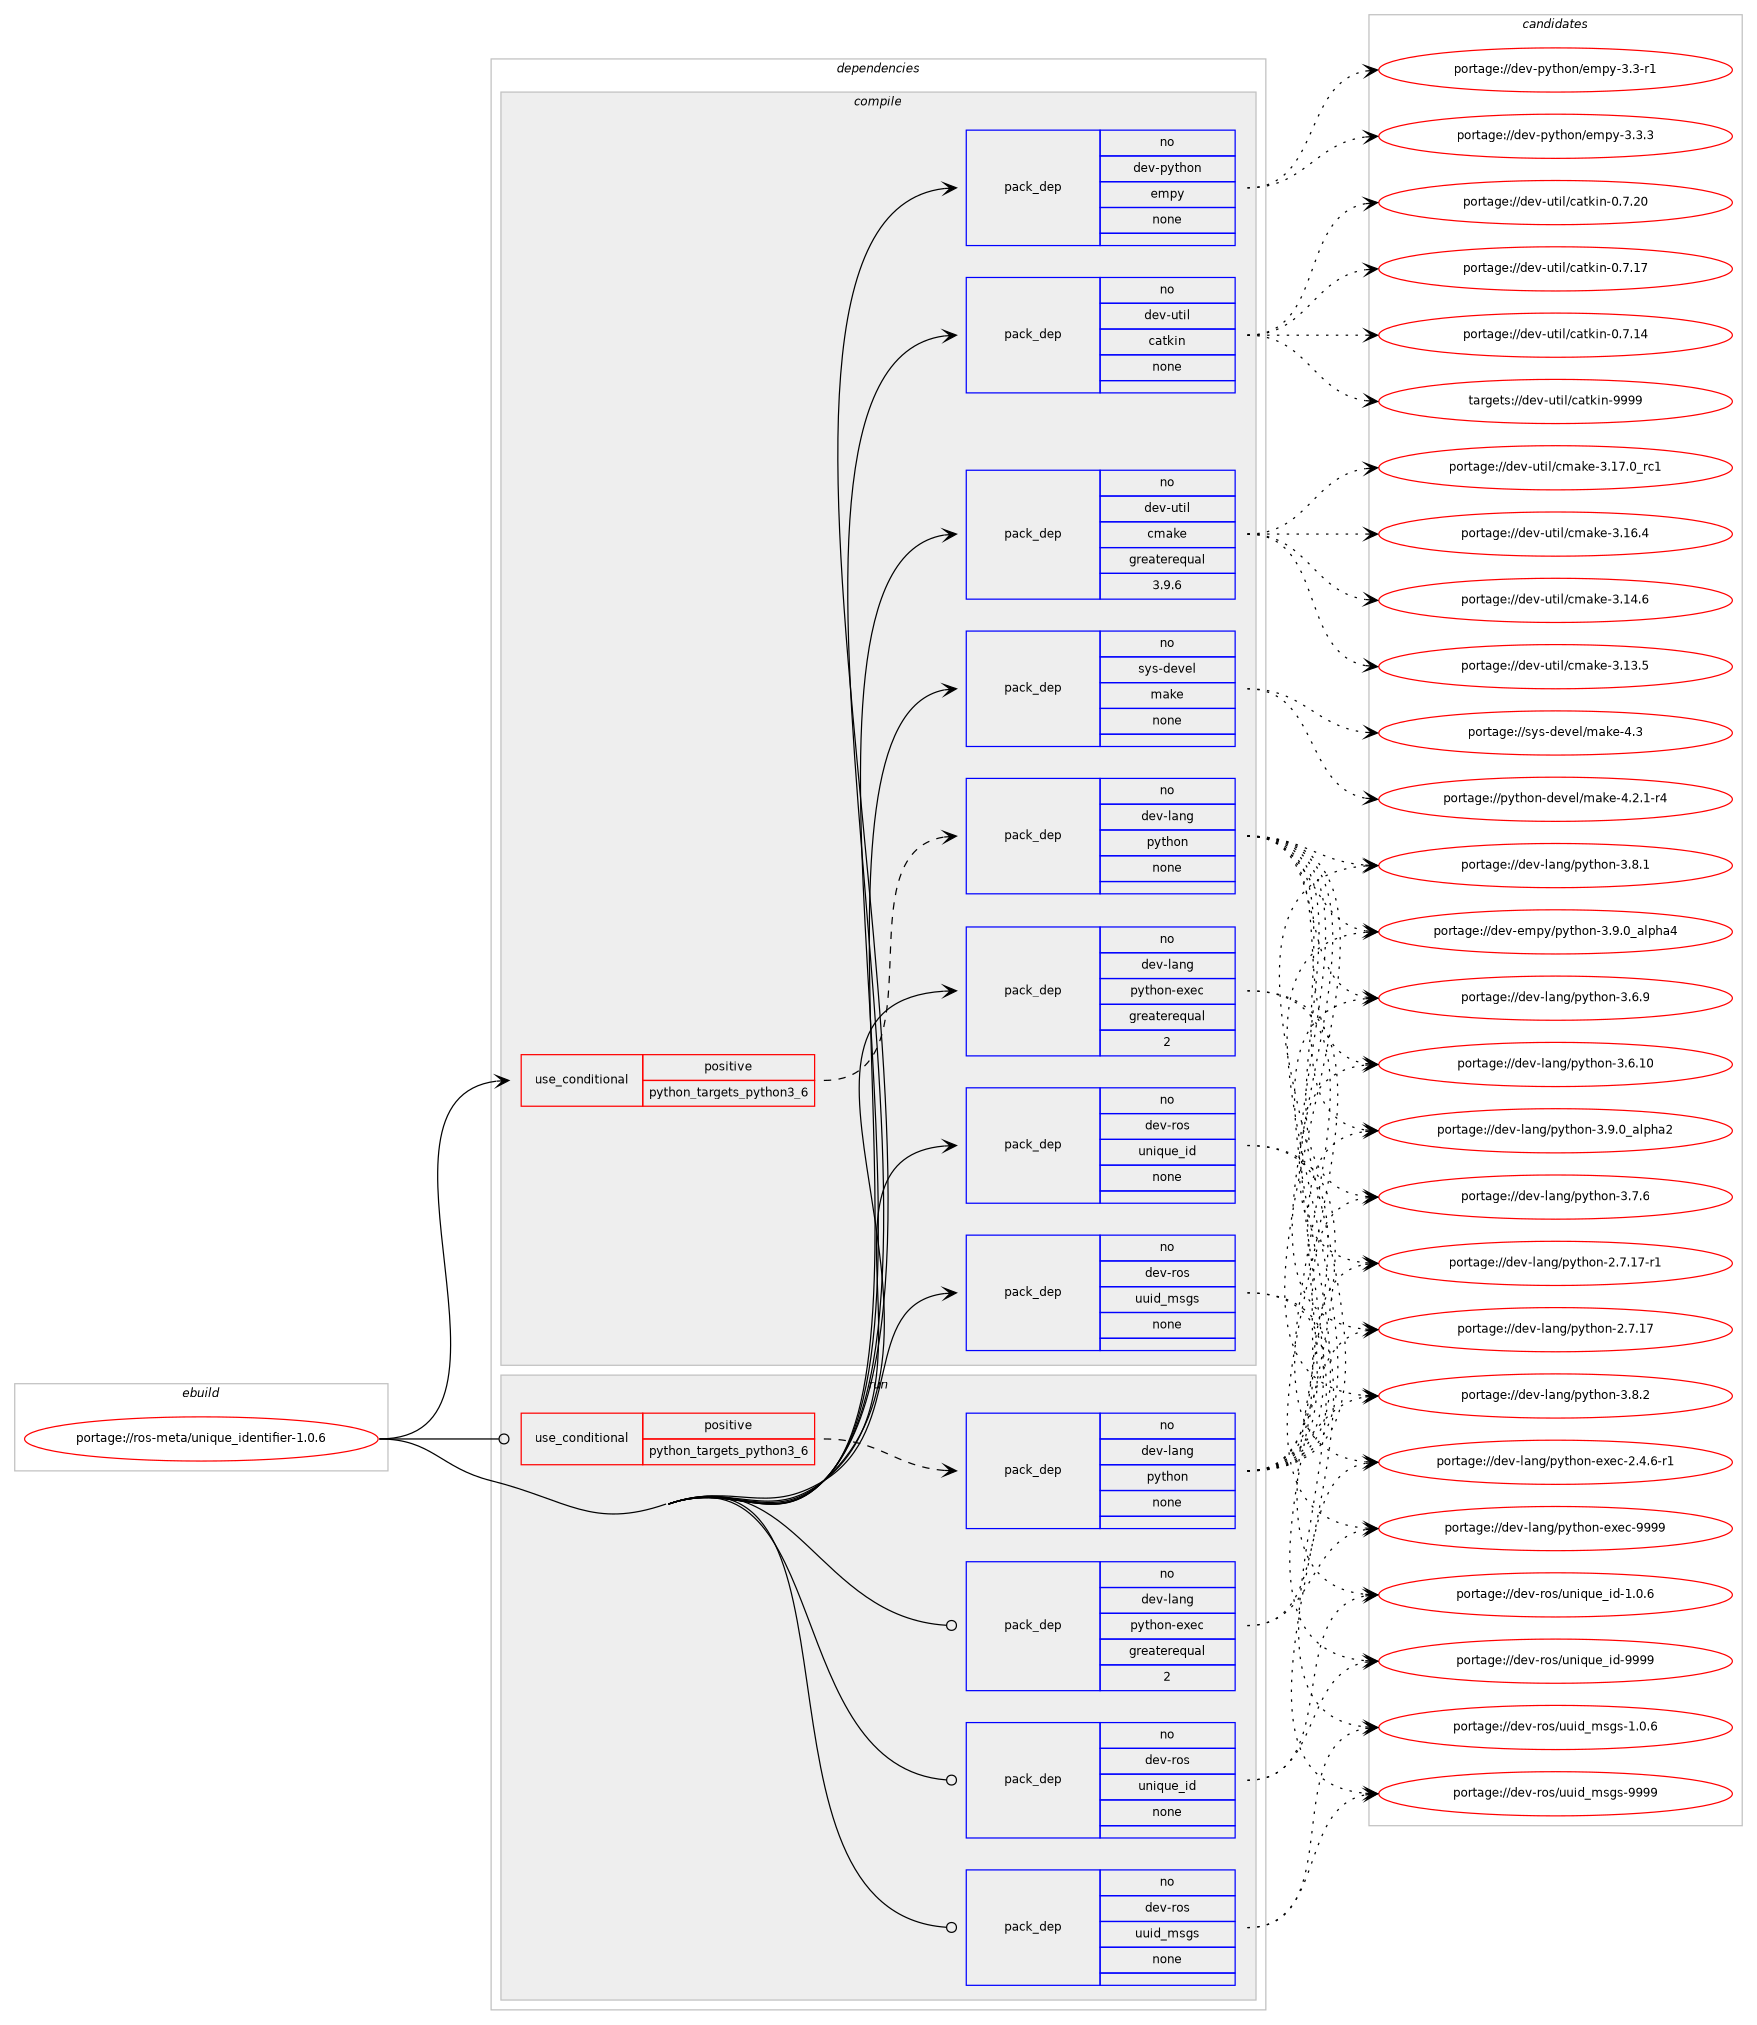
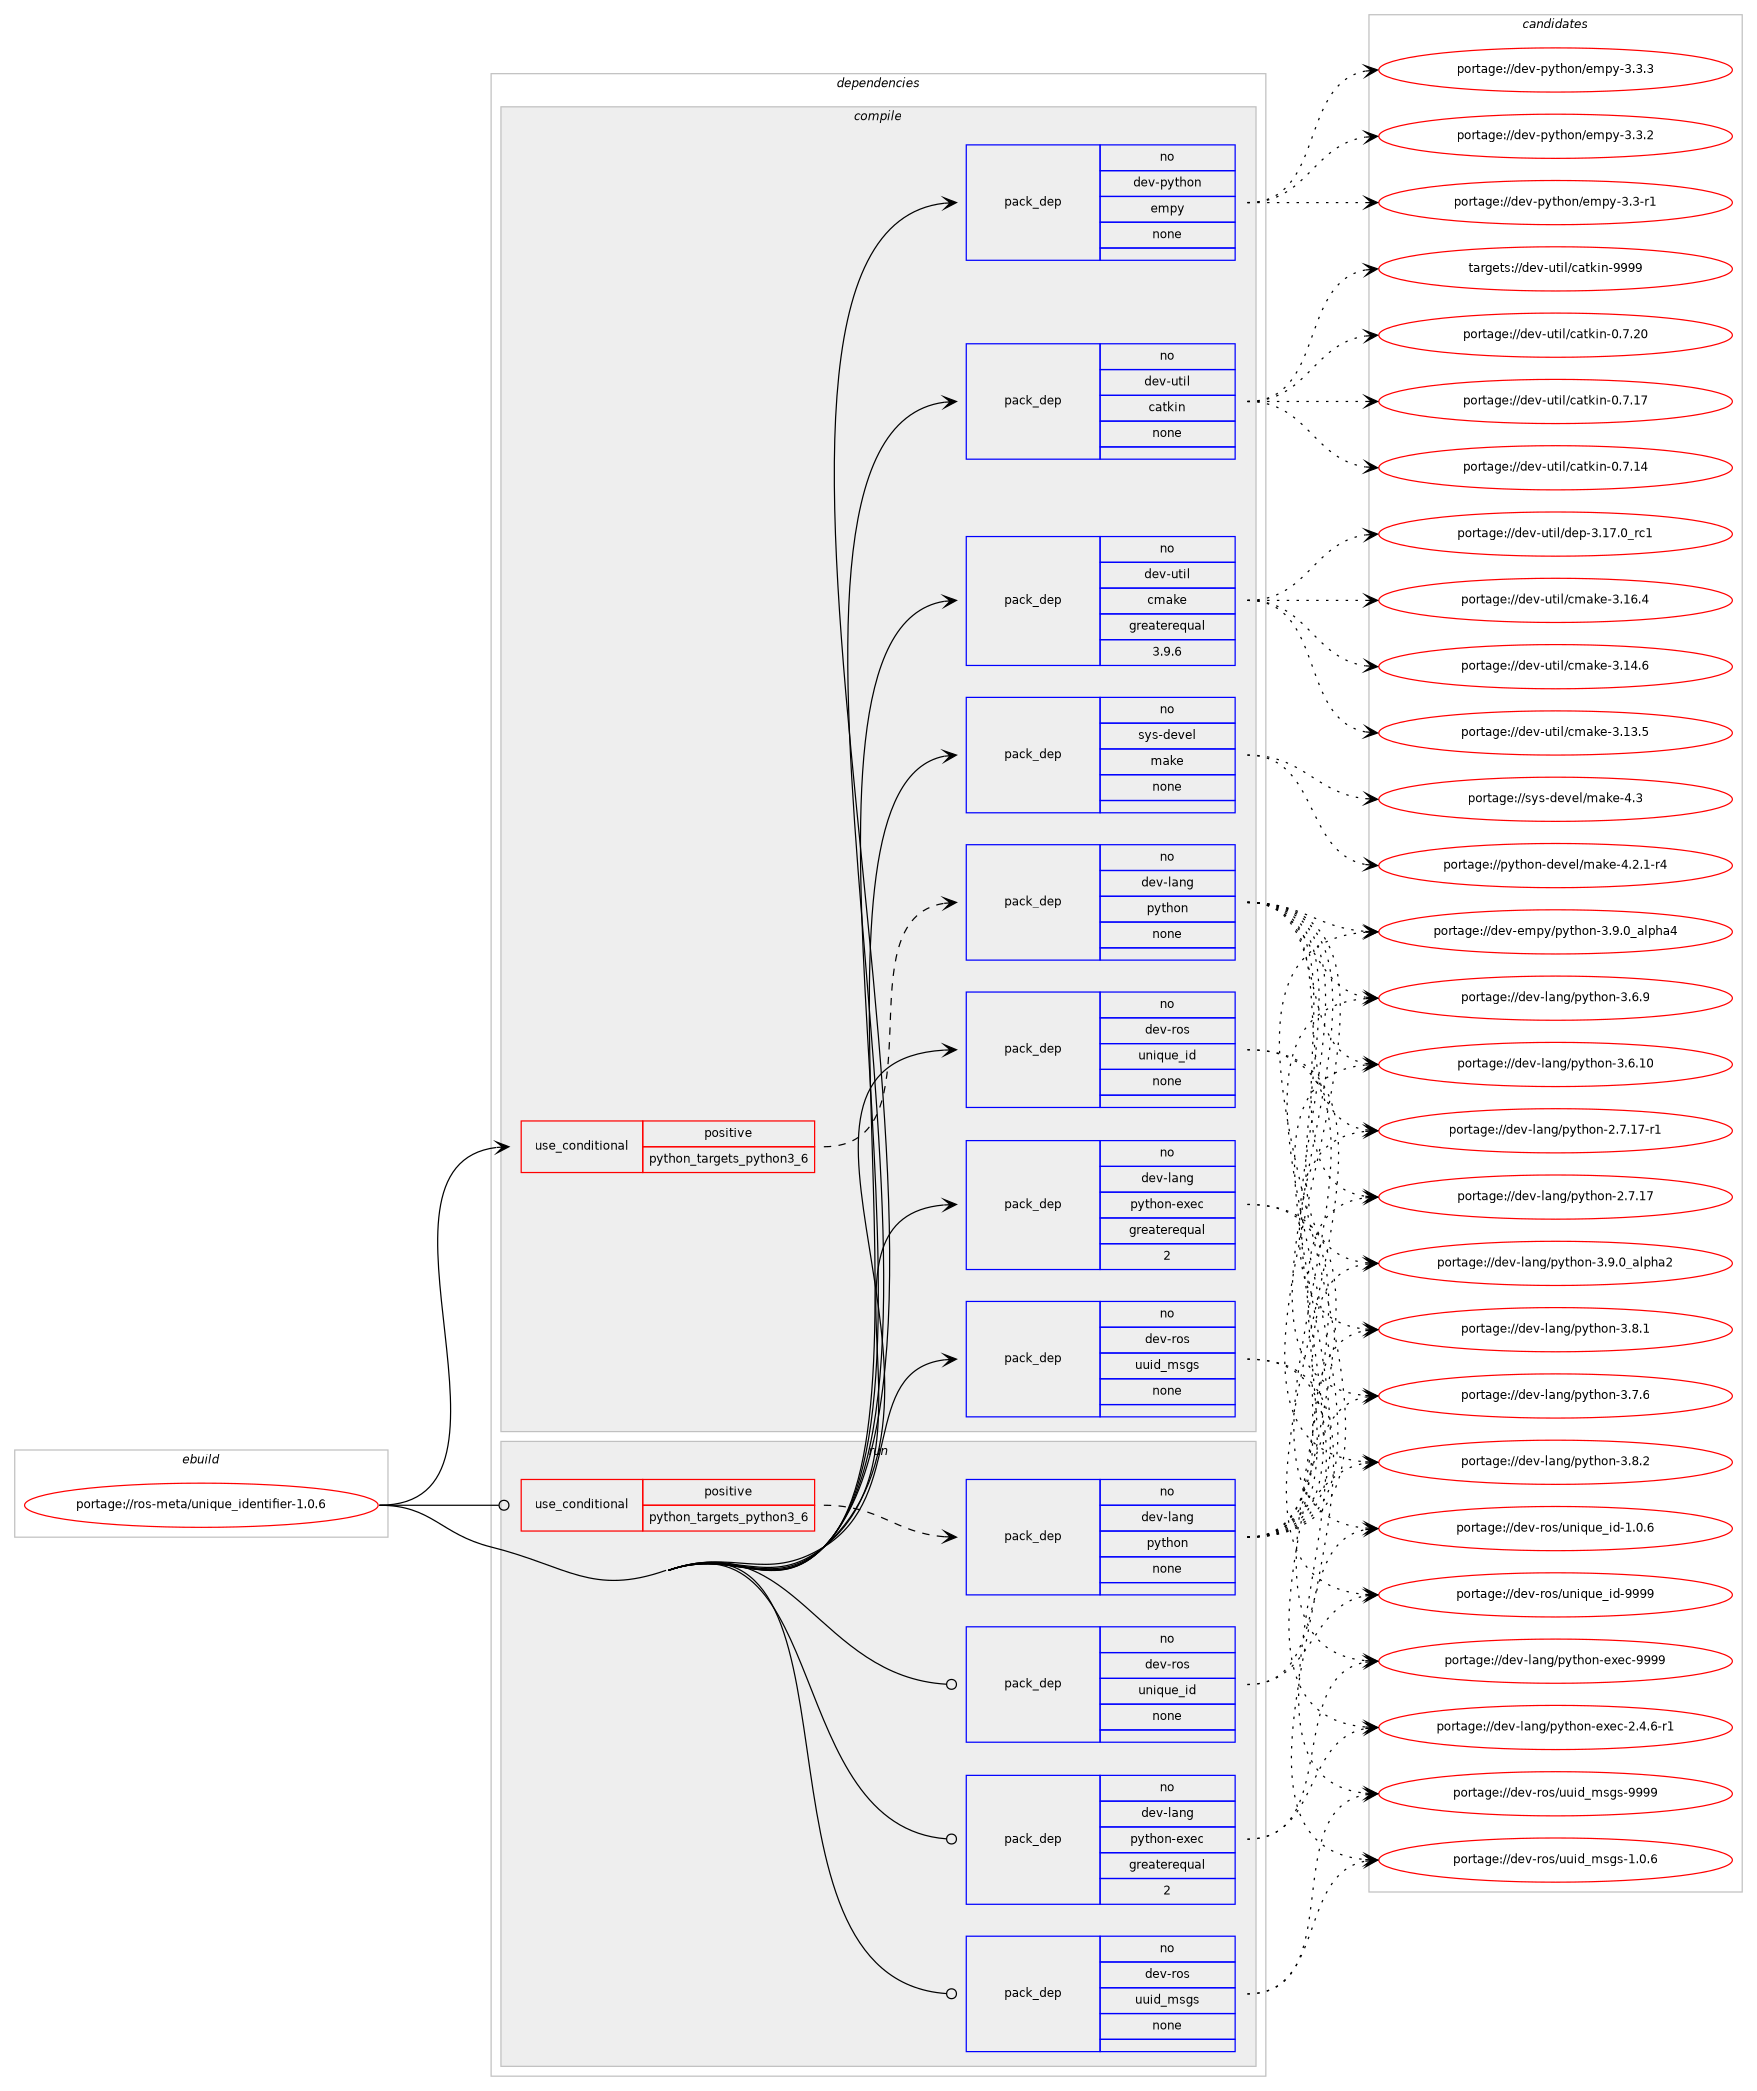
none -> (1556, 136)
(1556, 468) -> (1556, 534)
